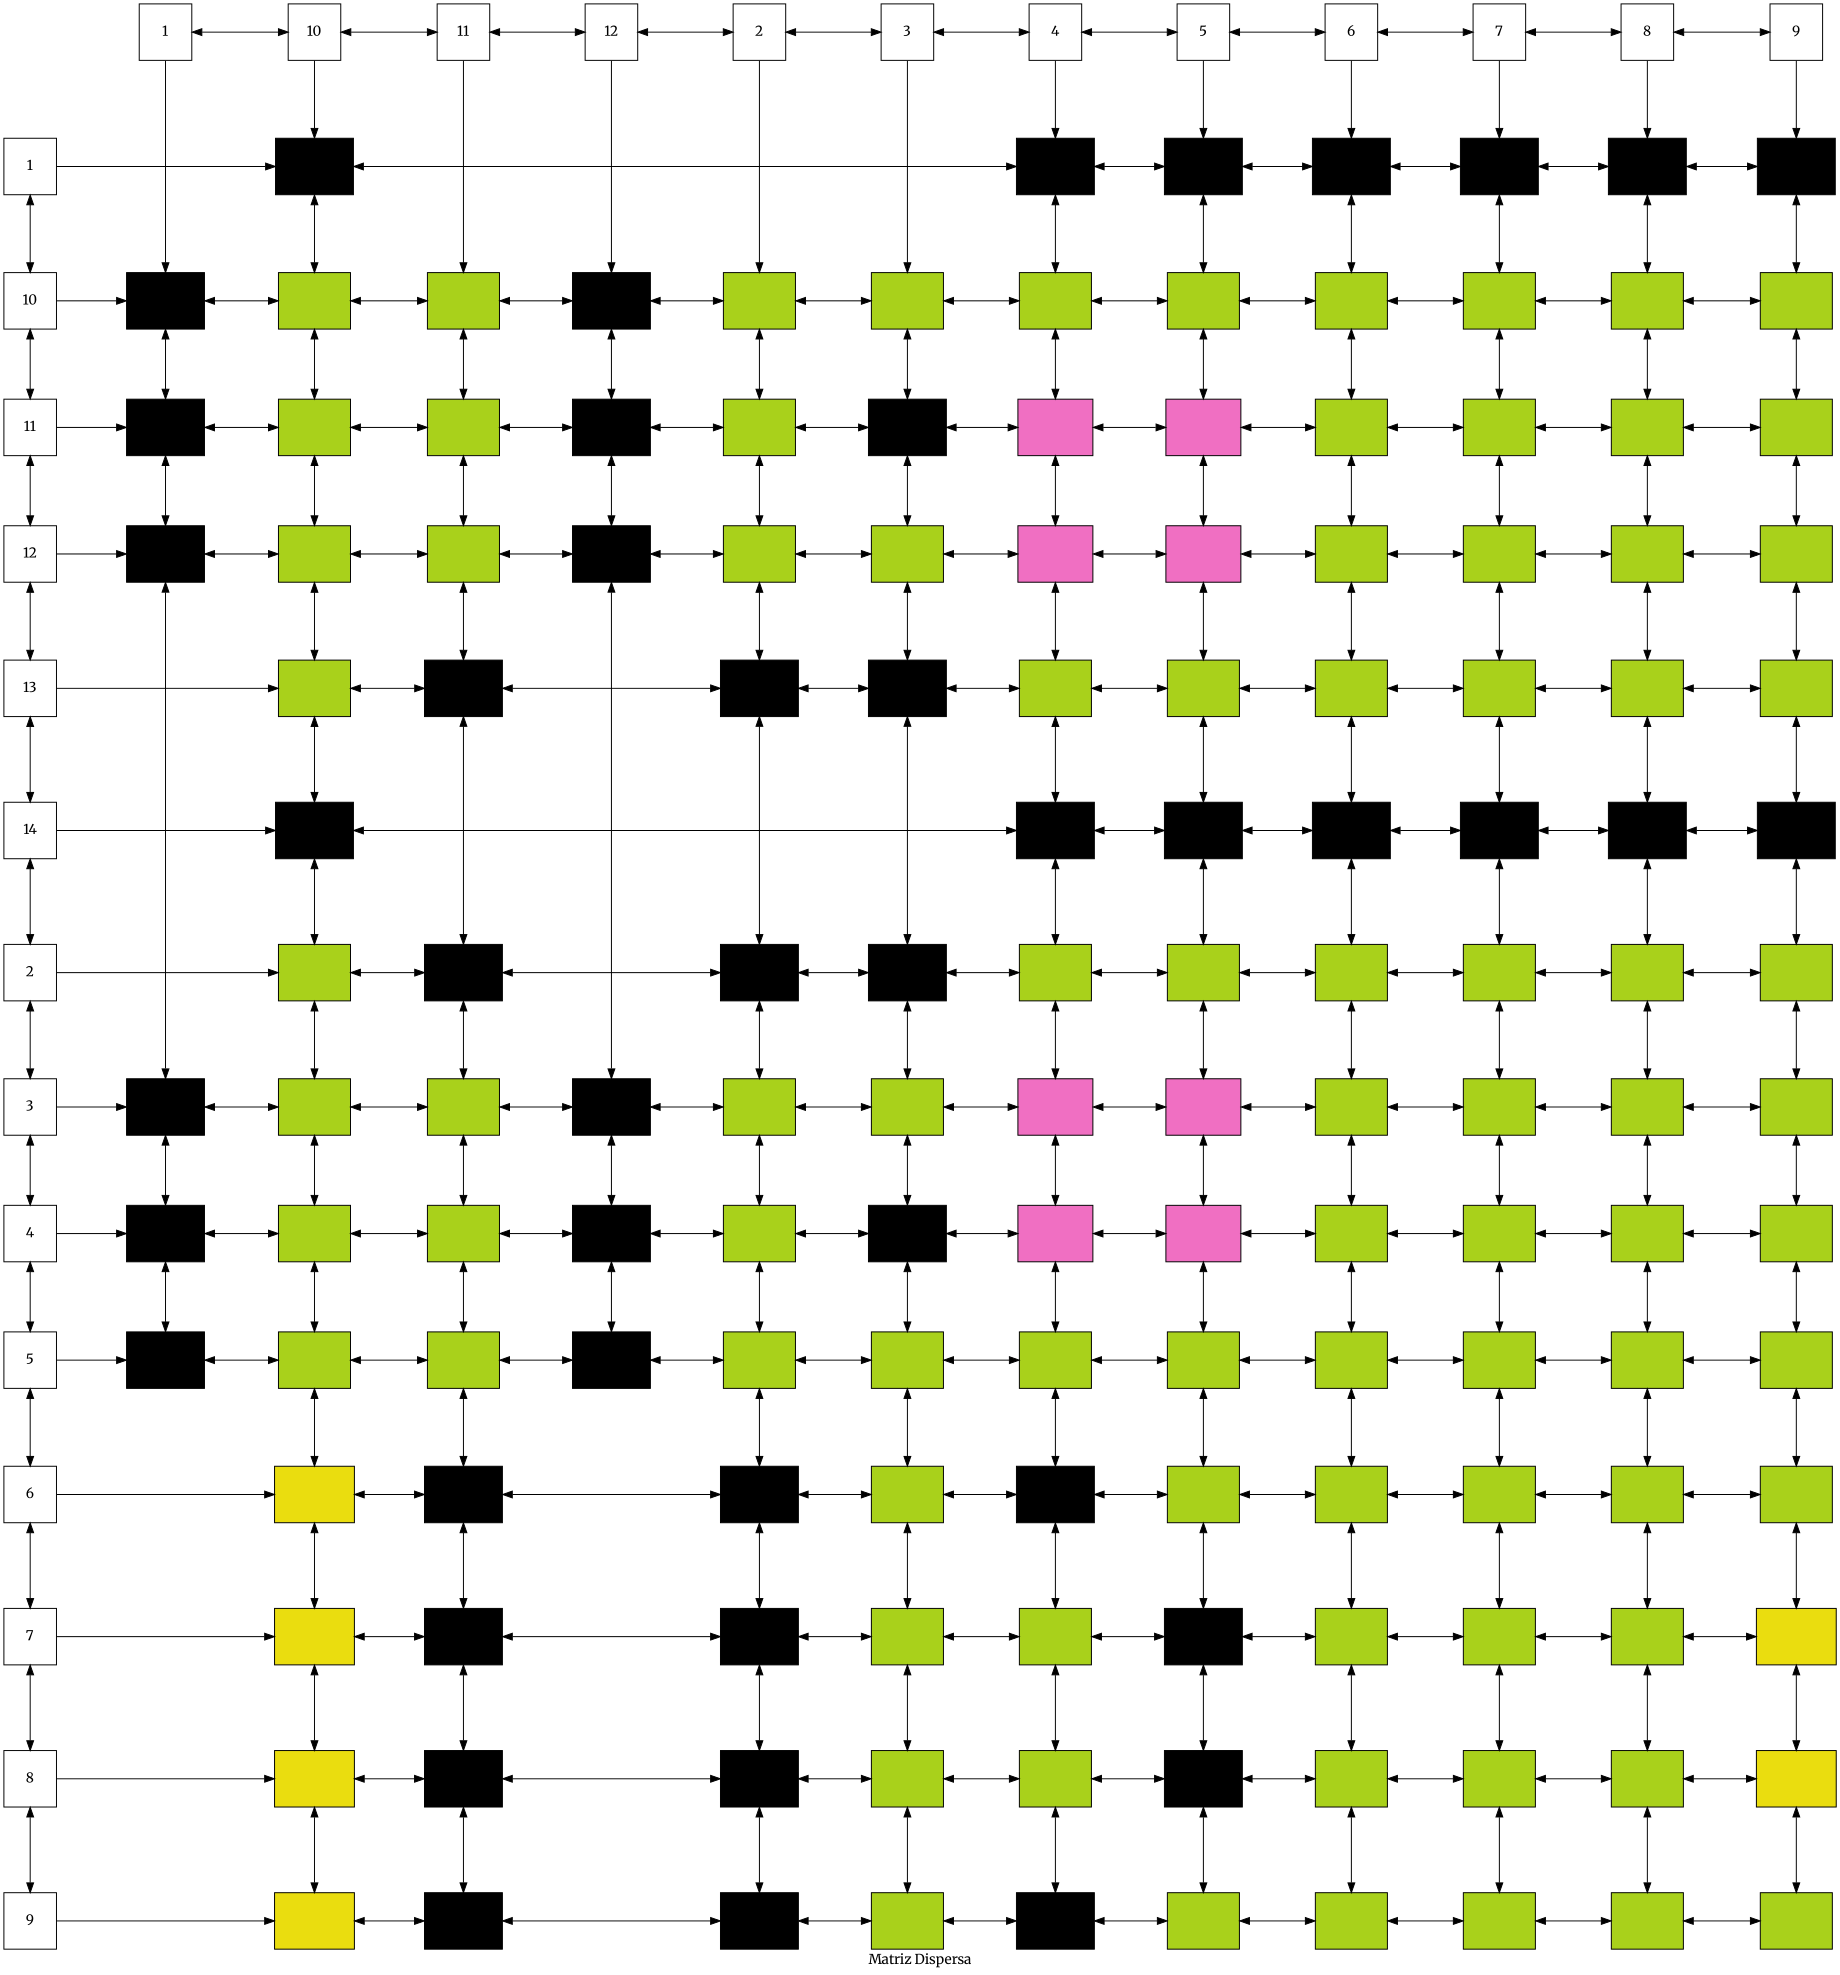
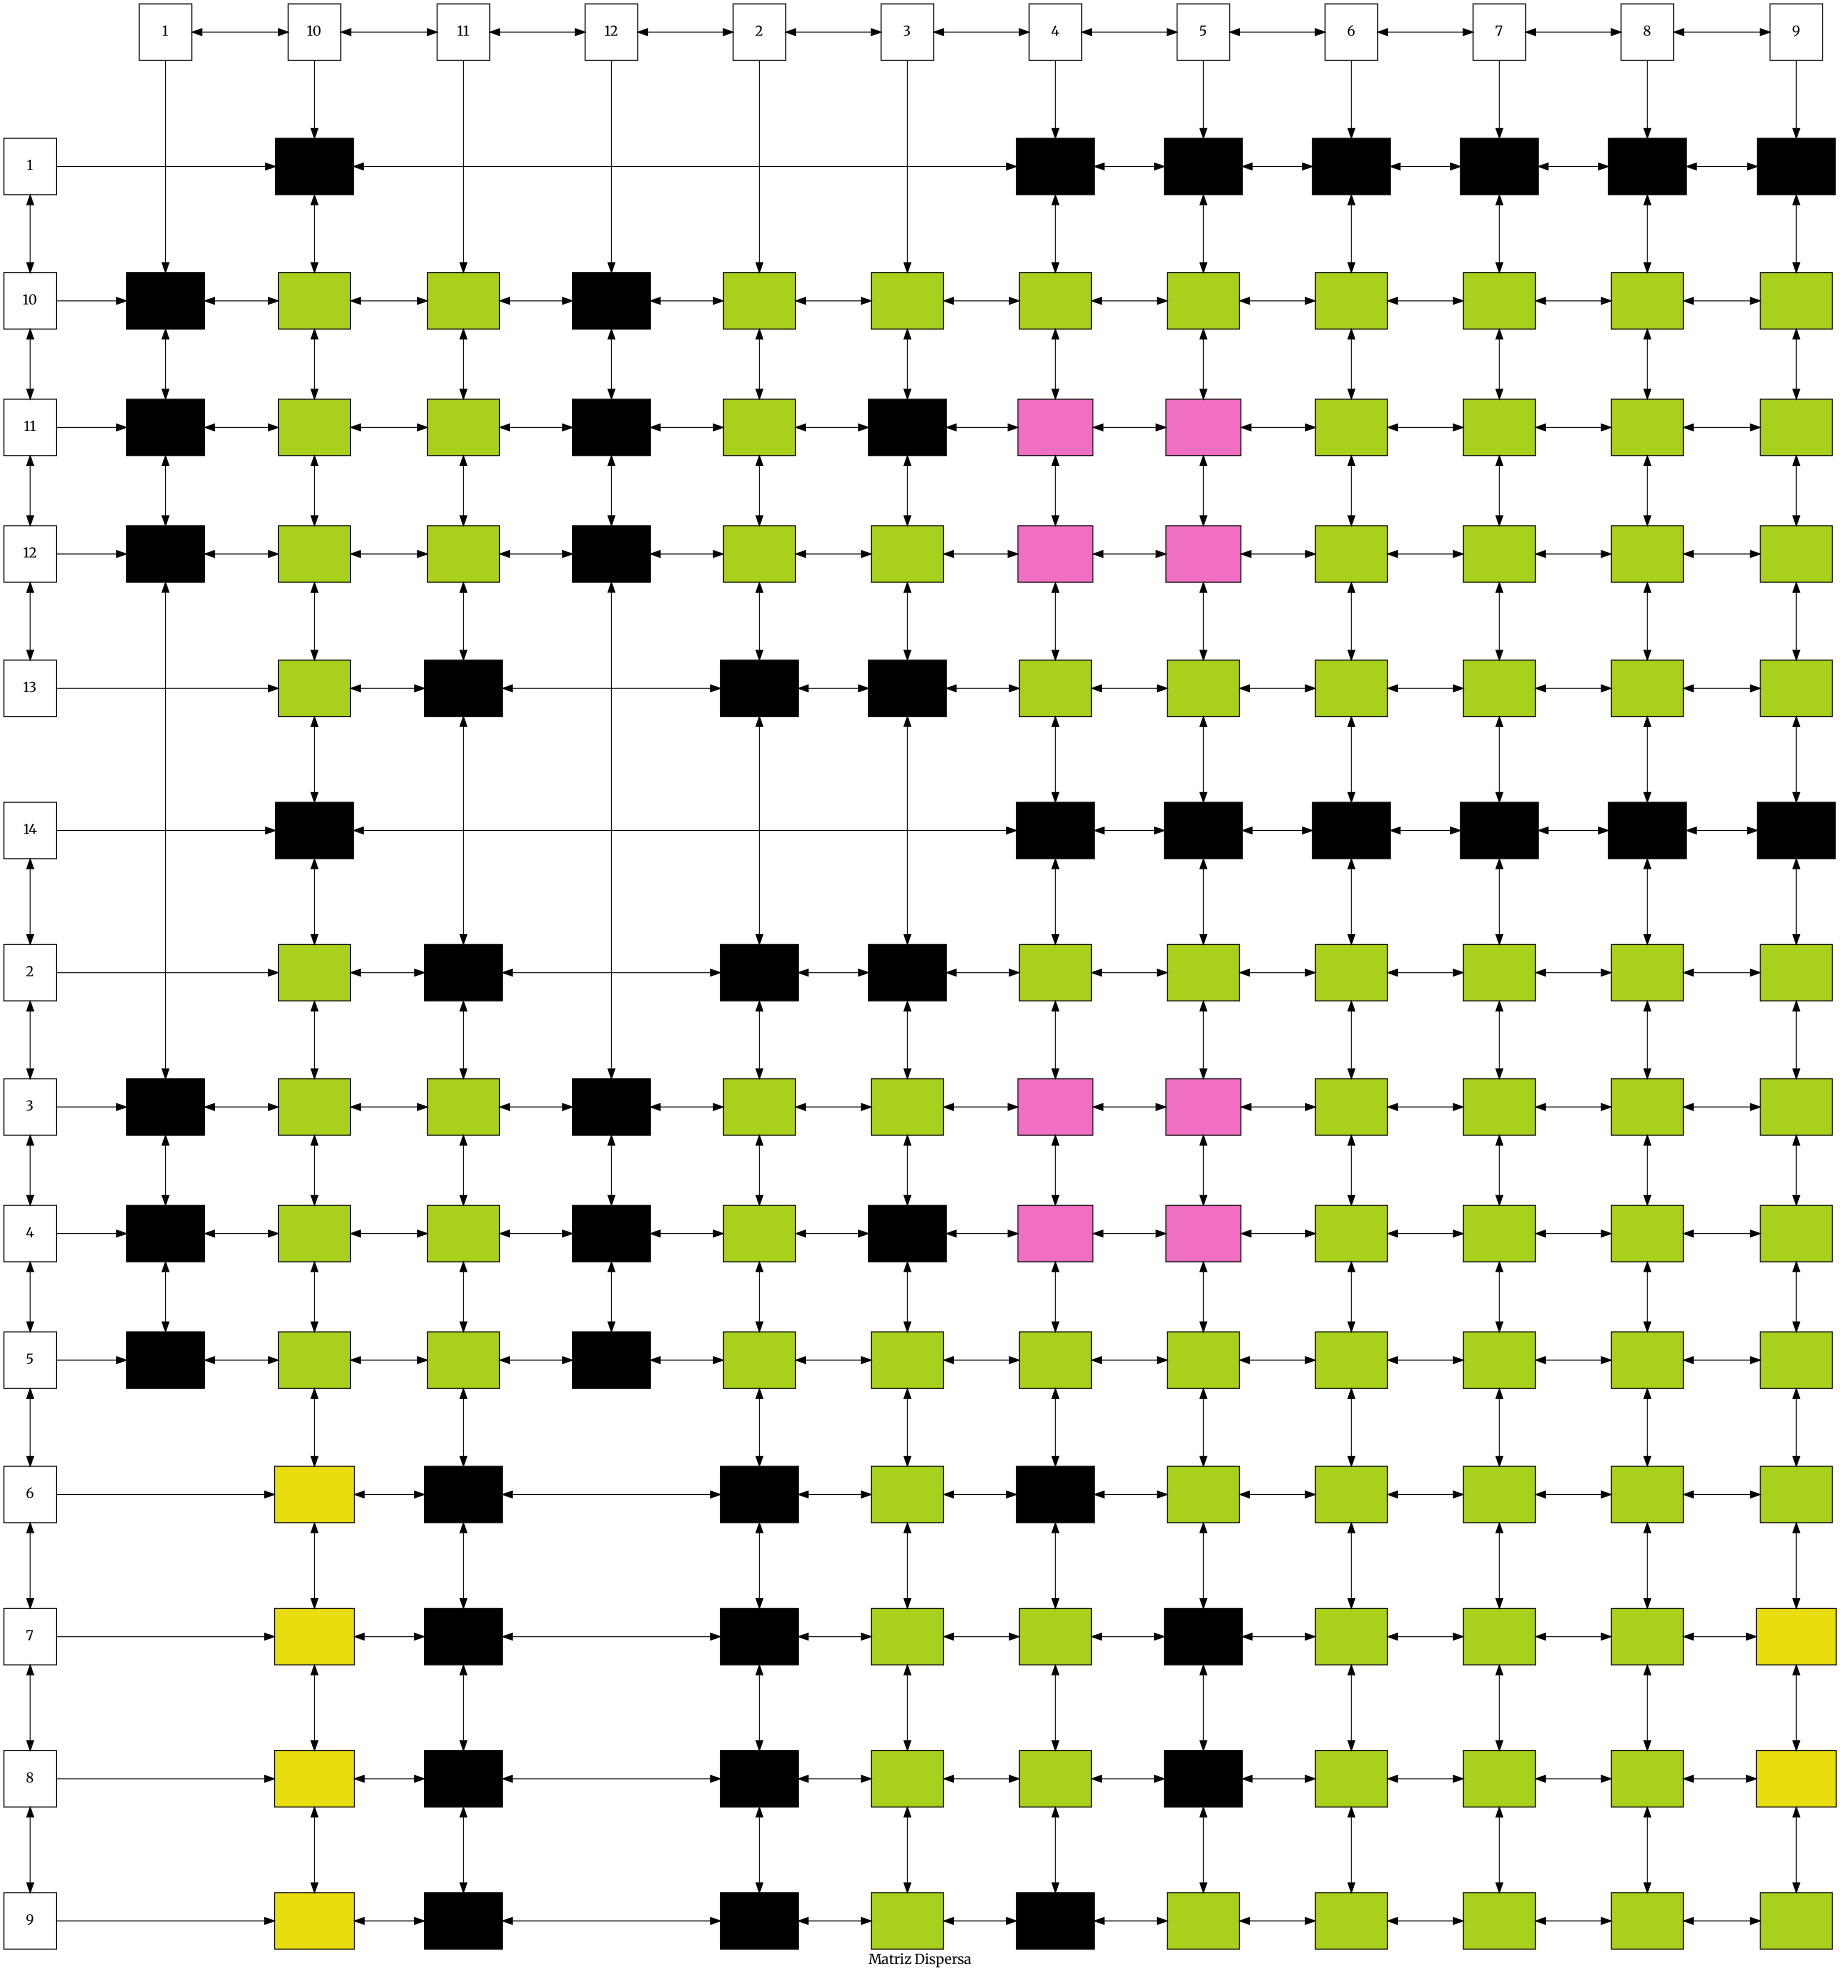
(30, 759) -> none
